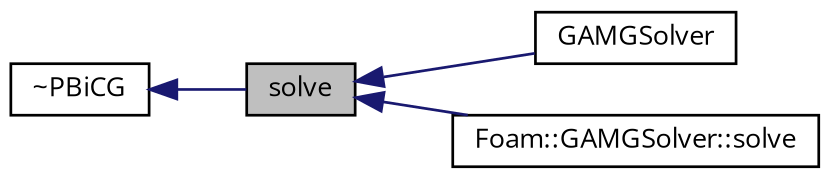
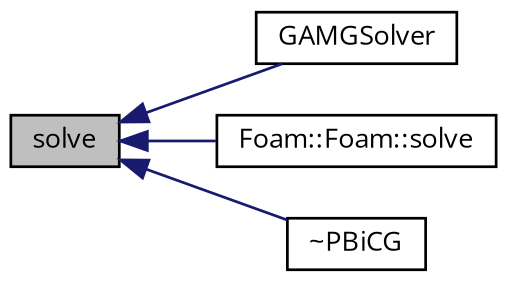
(212, 89) -> (216, 194)
(636, 141) -> (357, 141)
